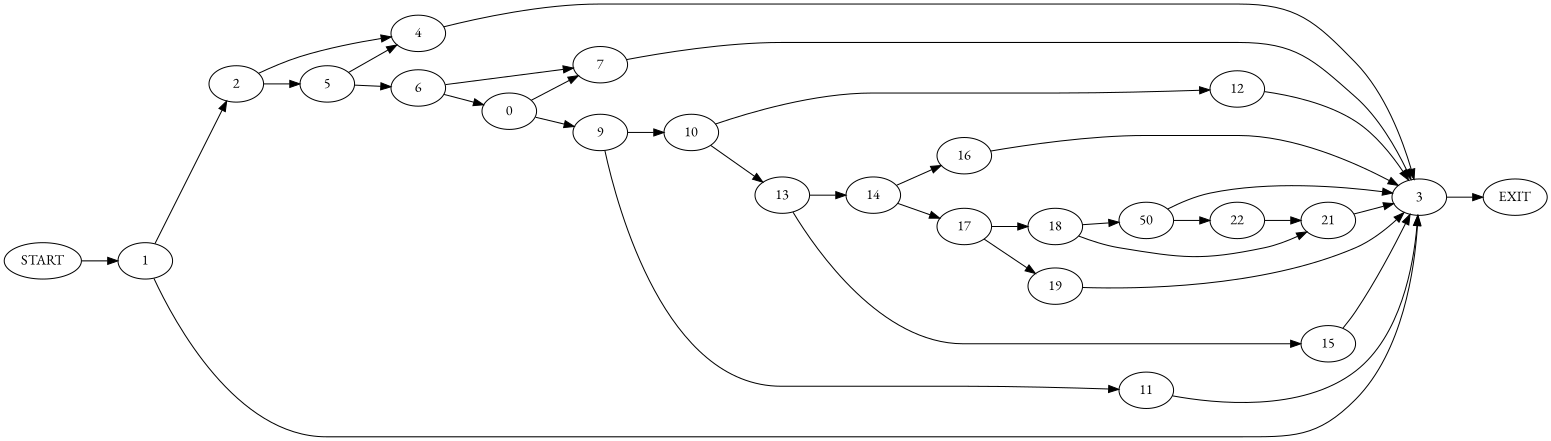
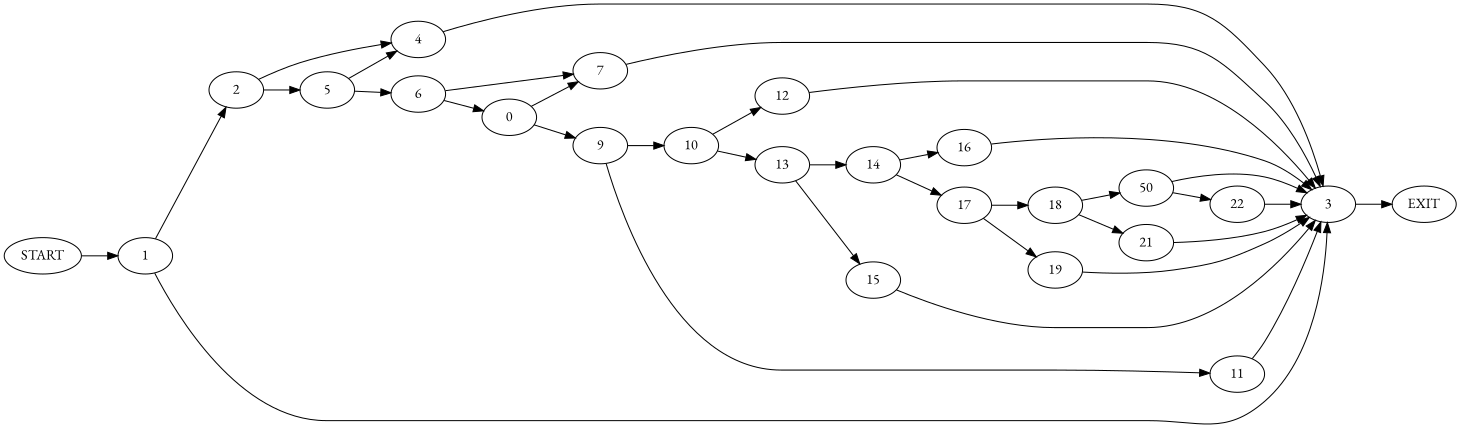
(1278, 220) -> (1278, 204)
